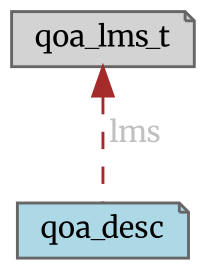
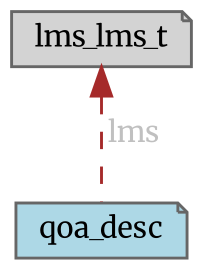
(103, 39) -> (102, 39)
